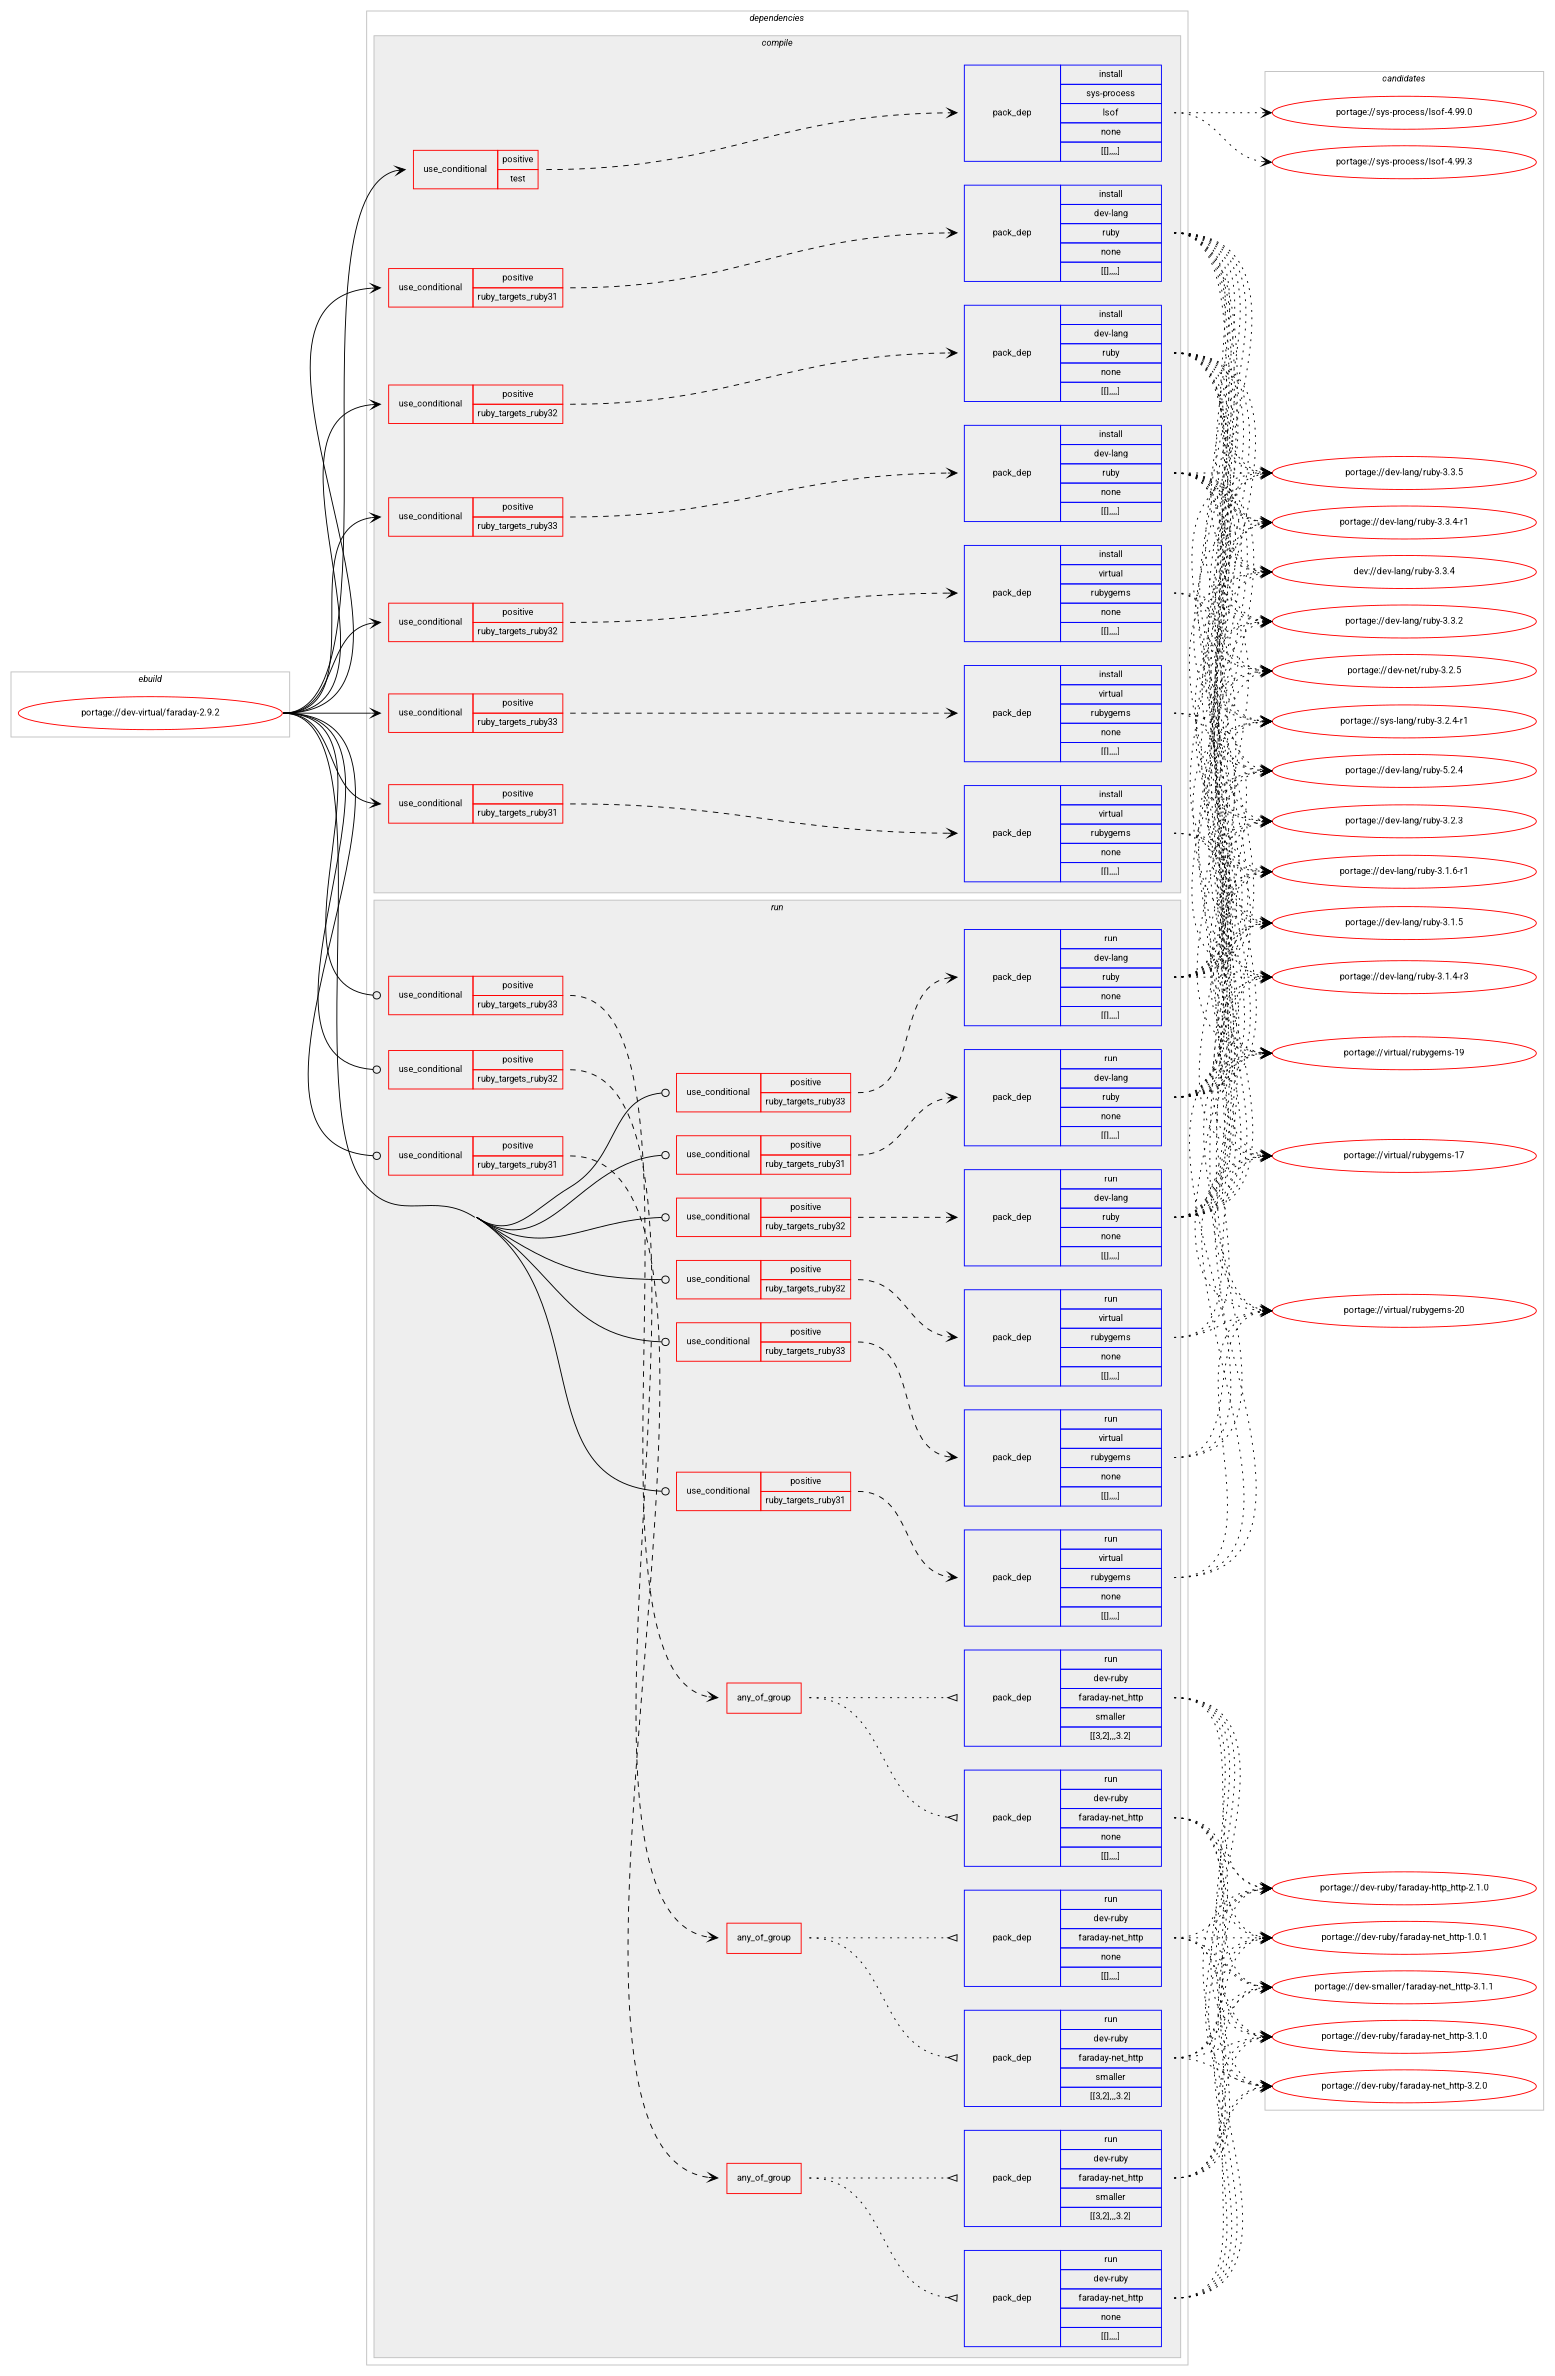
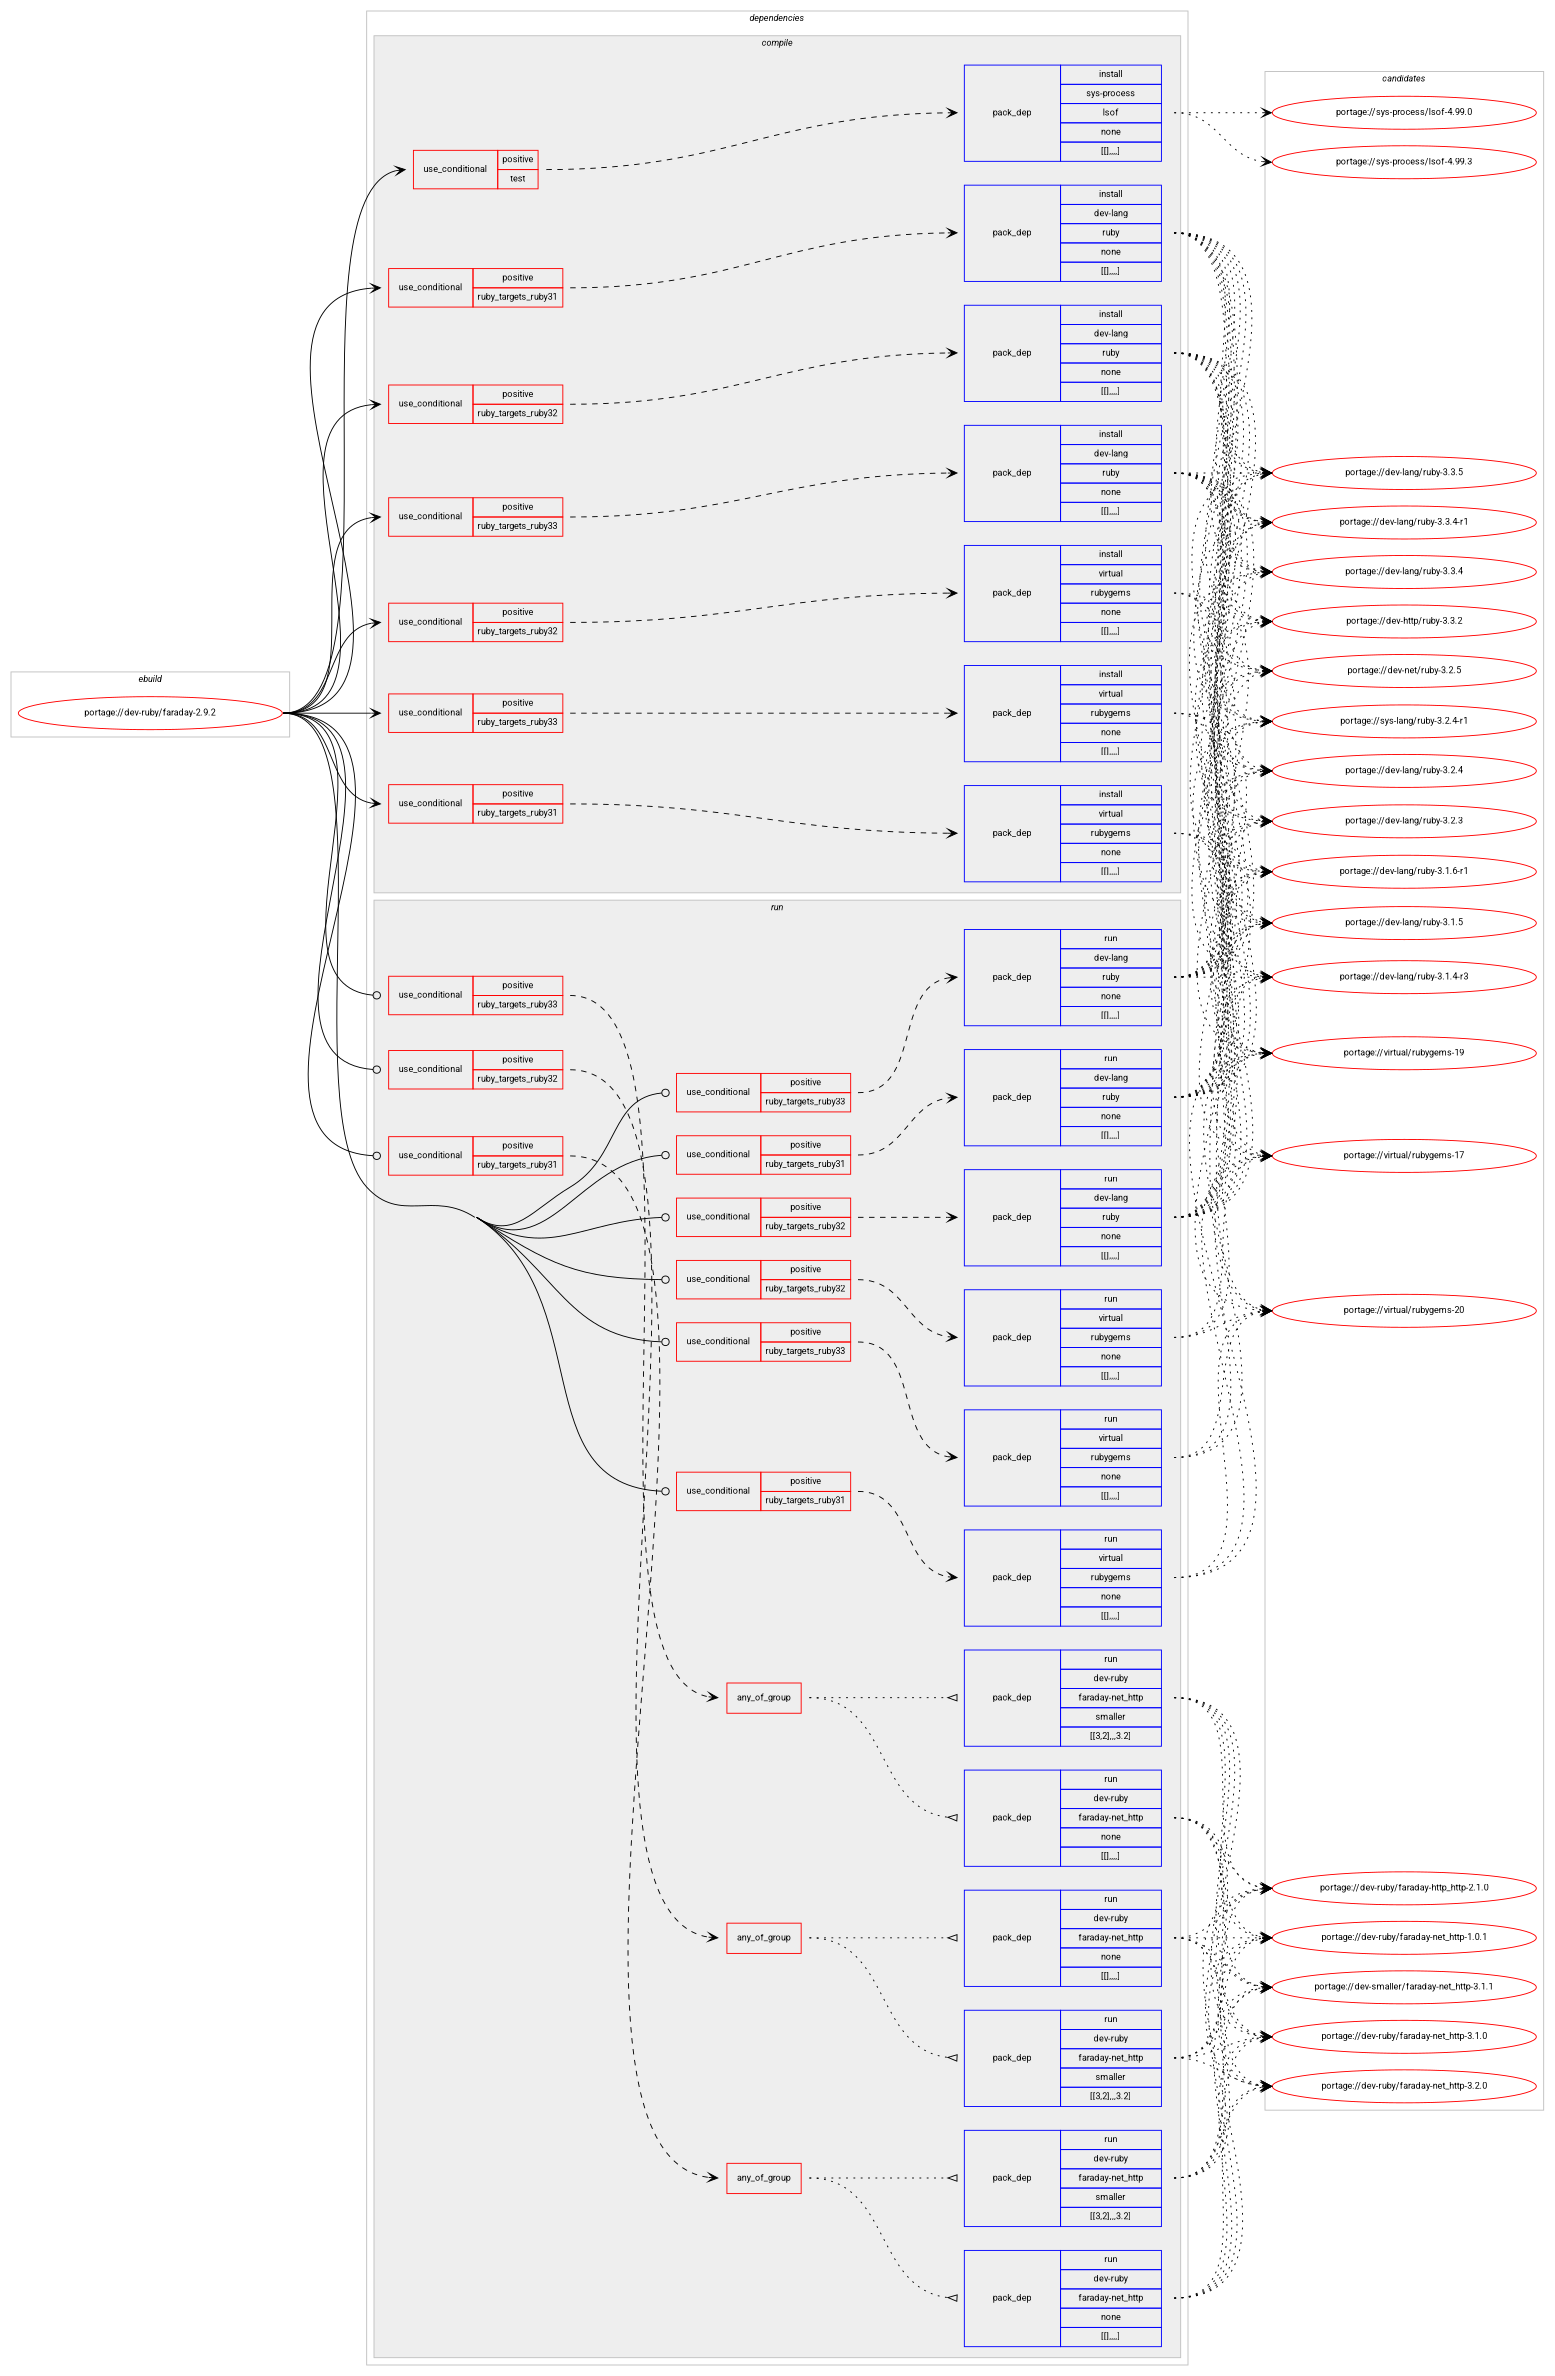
(1404, 572) -> (1404, 572)
(1404, 622) -> (1404, 622)
(150, 713) -> (150, 713)
(1404, 771) -> (1404, 771)
